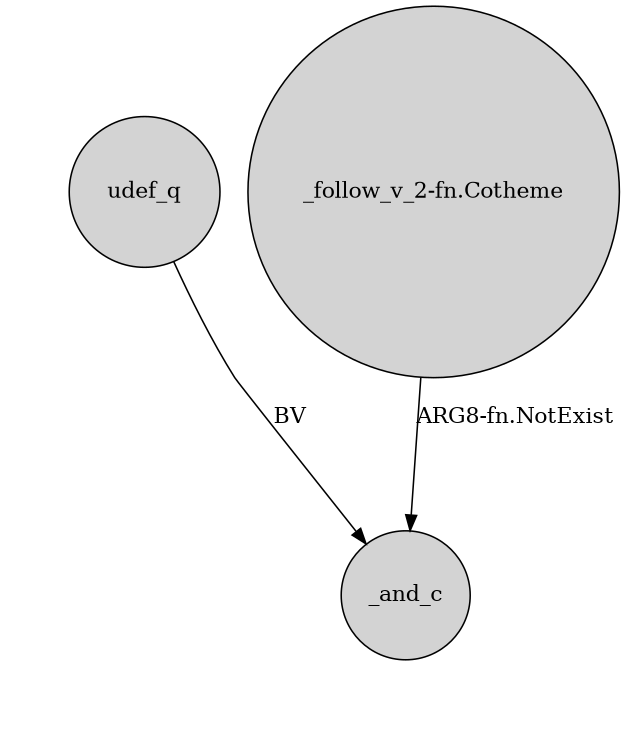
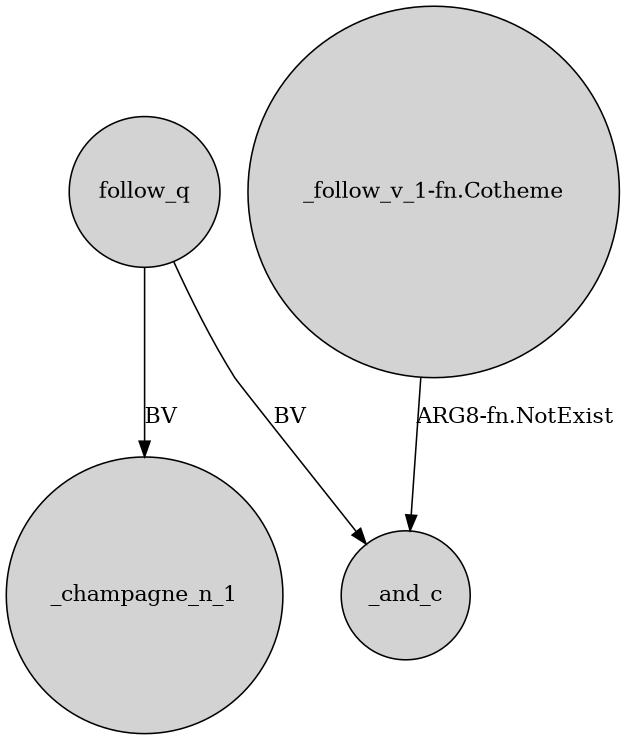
(145, 192) -> (145, 192)
(434, 192) -> (434, 192)
none -> (145, 595)
